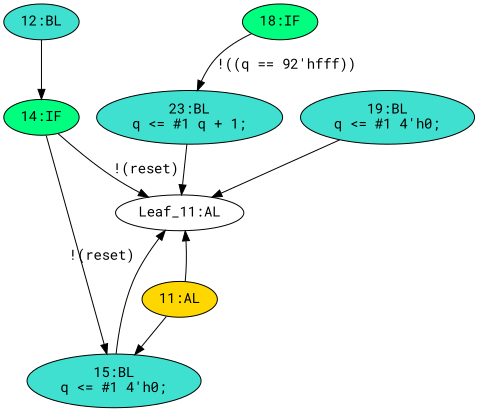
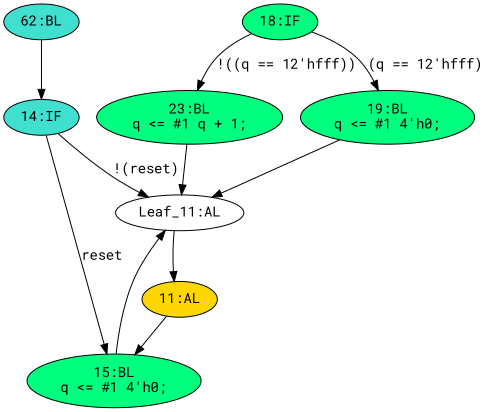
(41, 22) -> (41, 22)
none -> (348, 50)
(287, 65) -> (287, 65)
(41, 117) -> (41, 117)
(190, 117) -> (190, 117)
(388, 117) -> (388, 117)
(102, 256) -> (102, 256)
(186, 261) -> (173, 251)
(114, 381) -> (114, 381)
